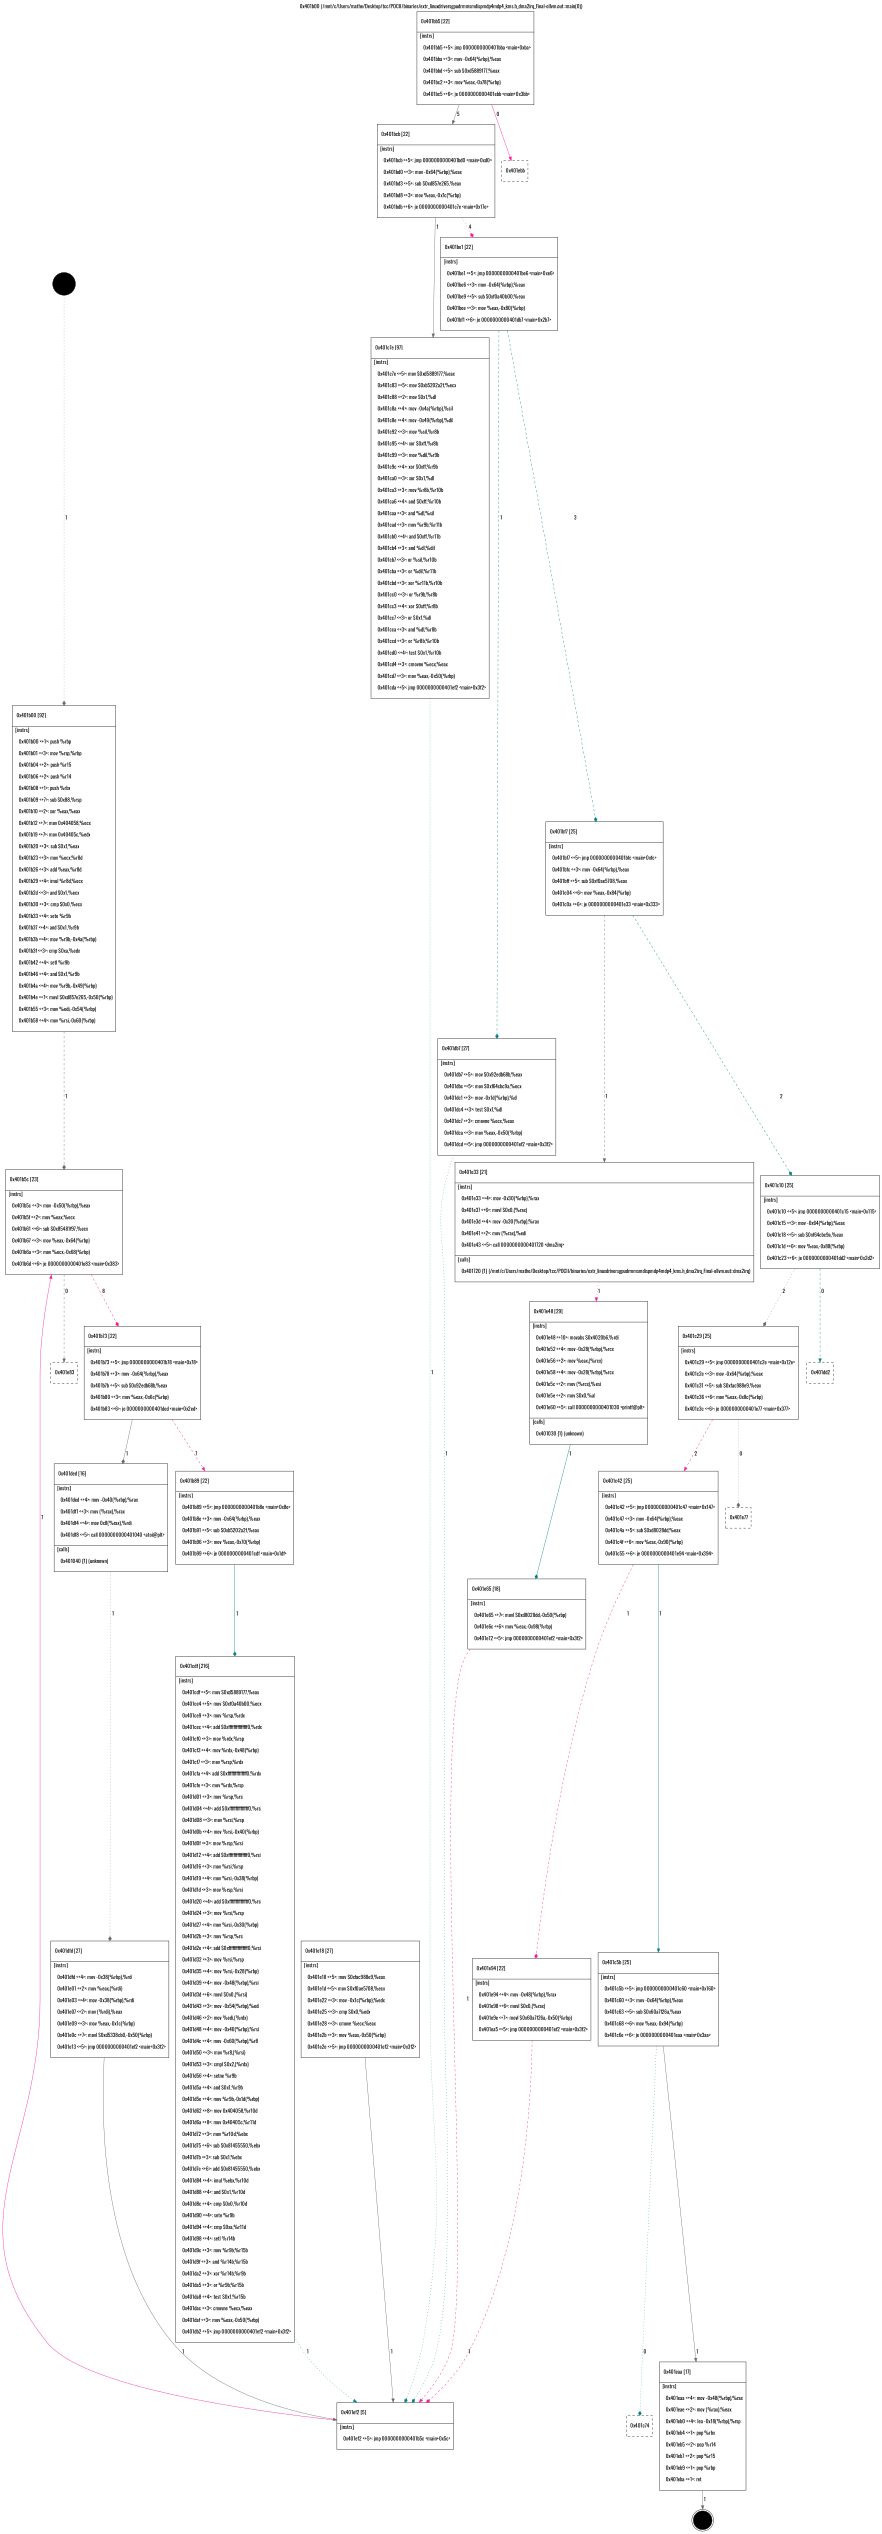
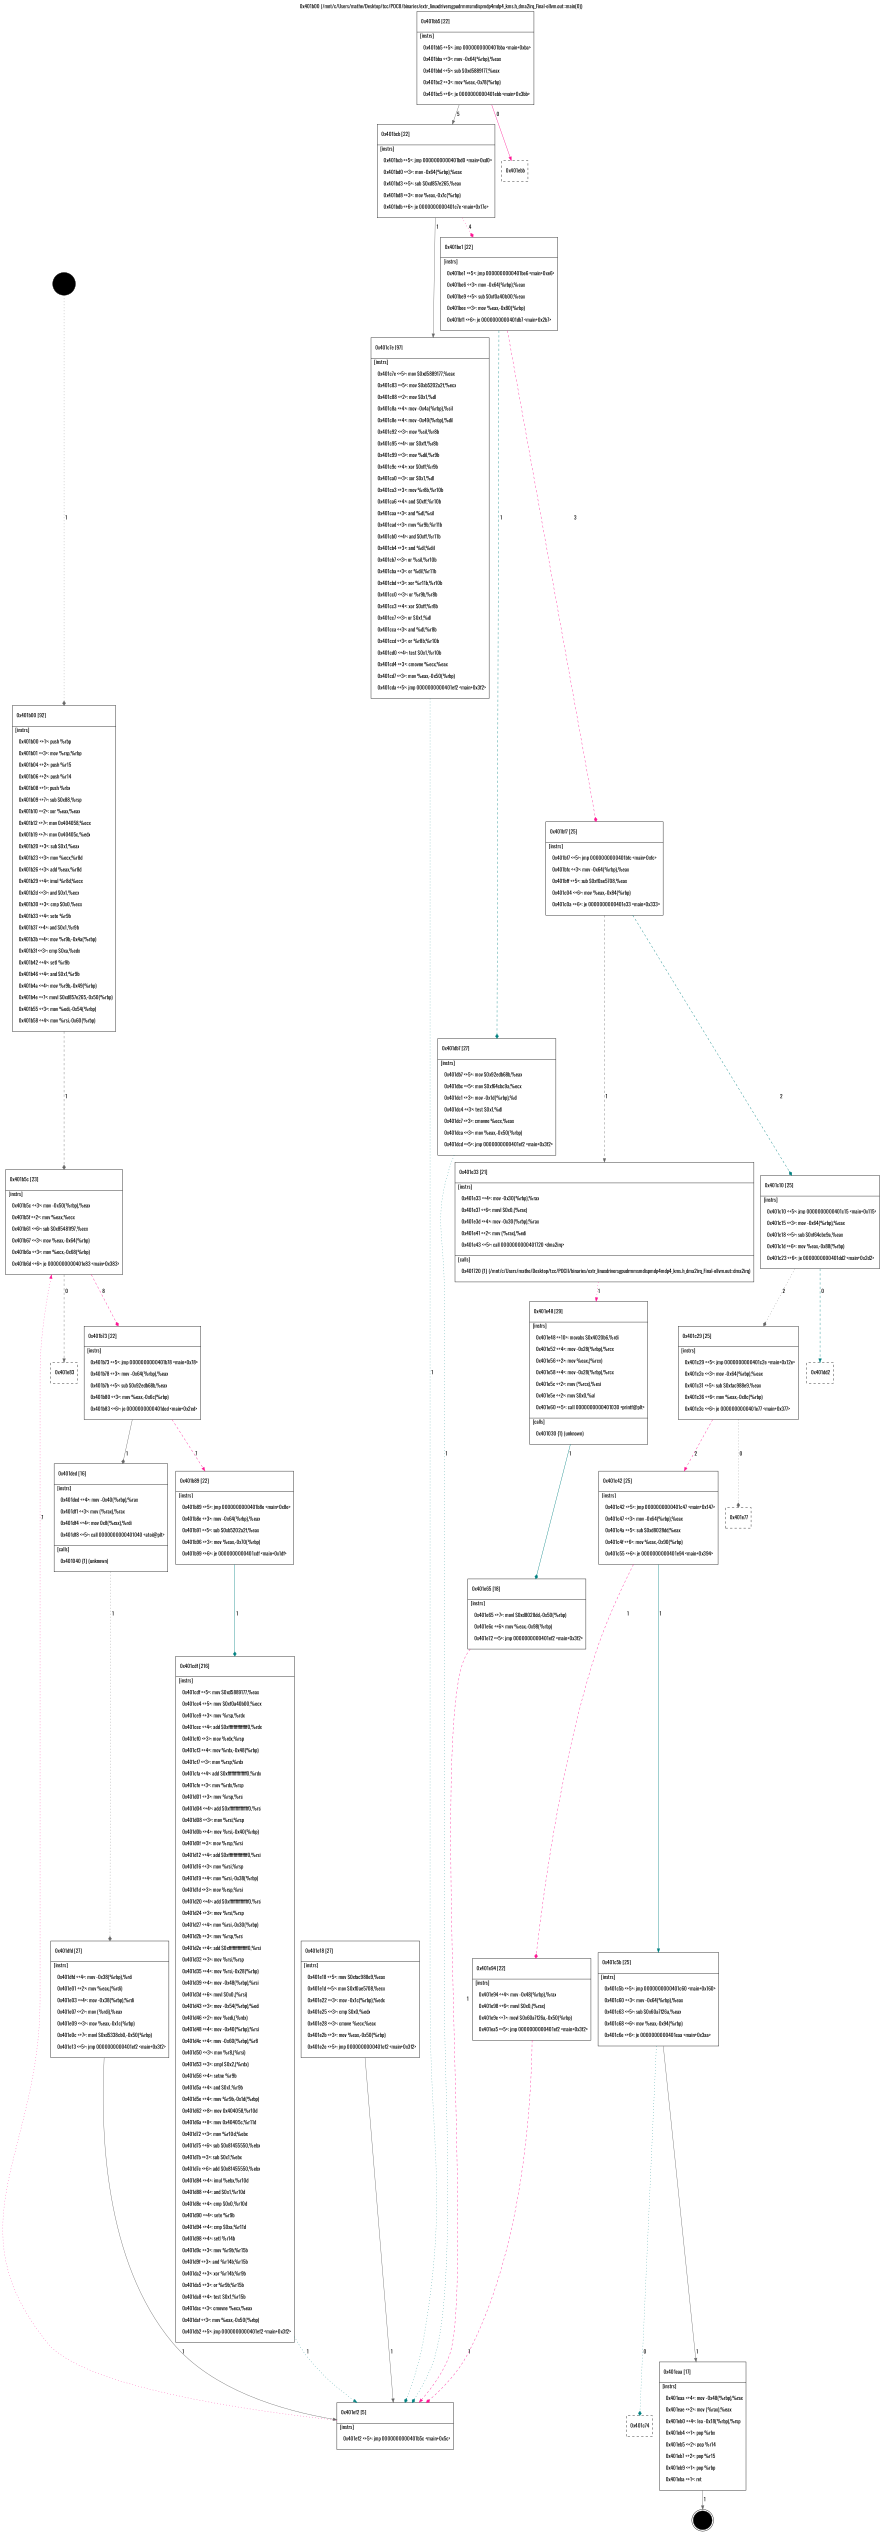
(551, 574) -> (551, 574)
(40, 1969) -> (40, 1969)
